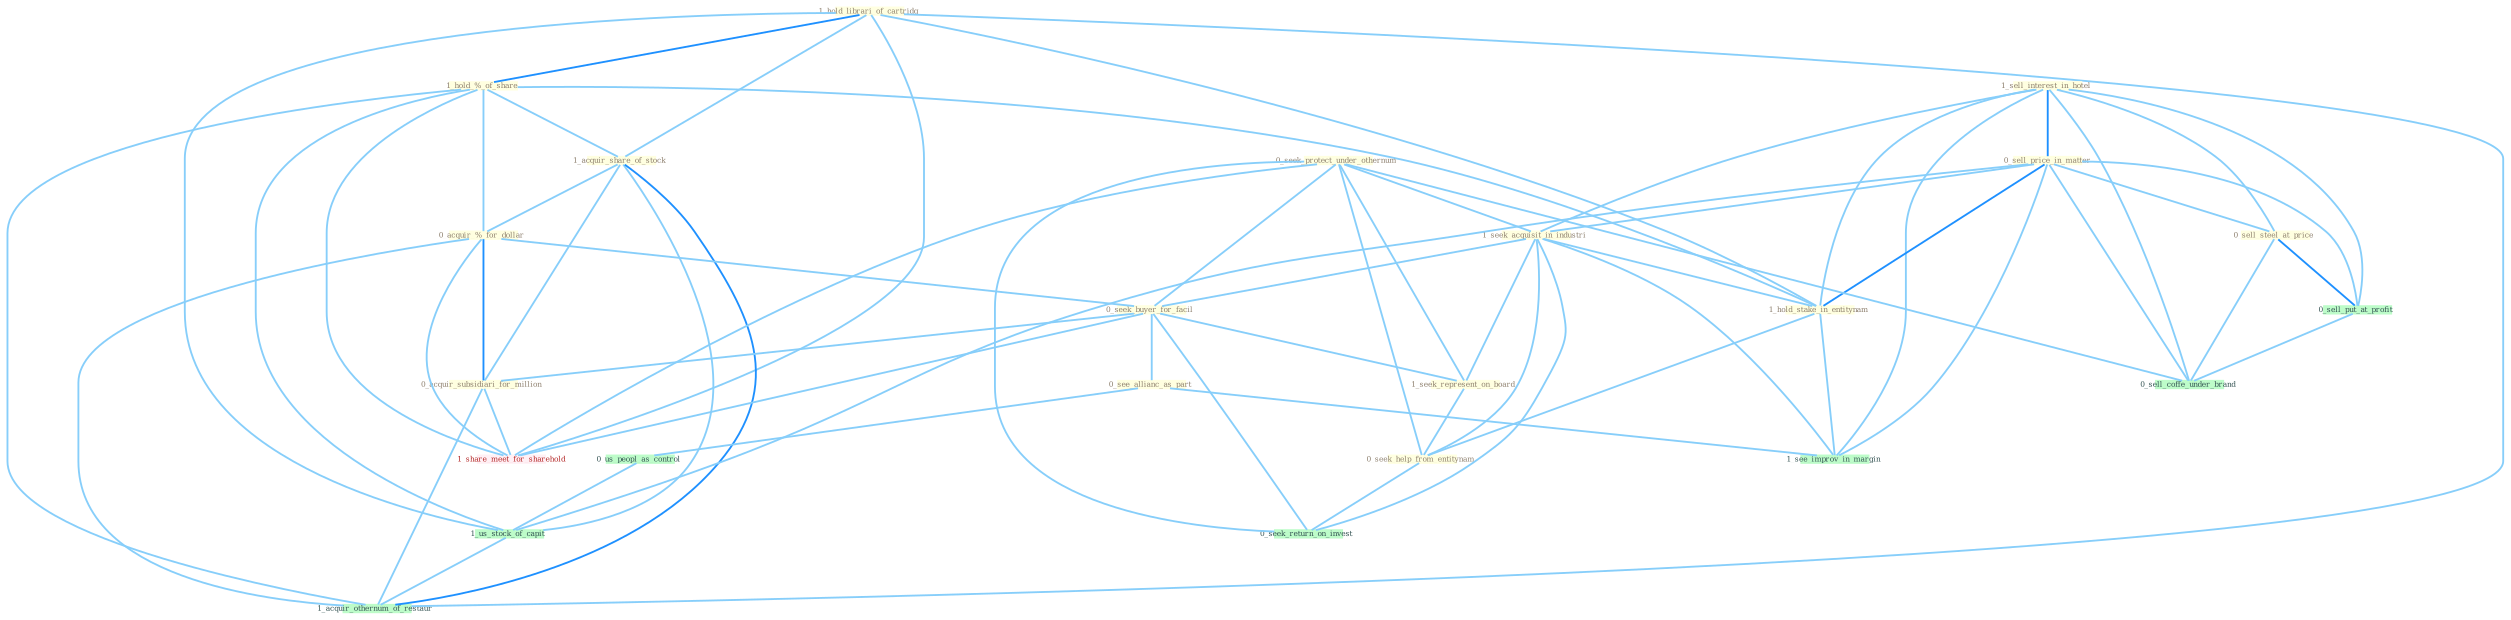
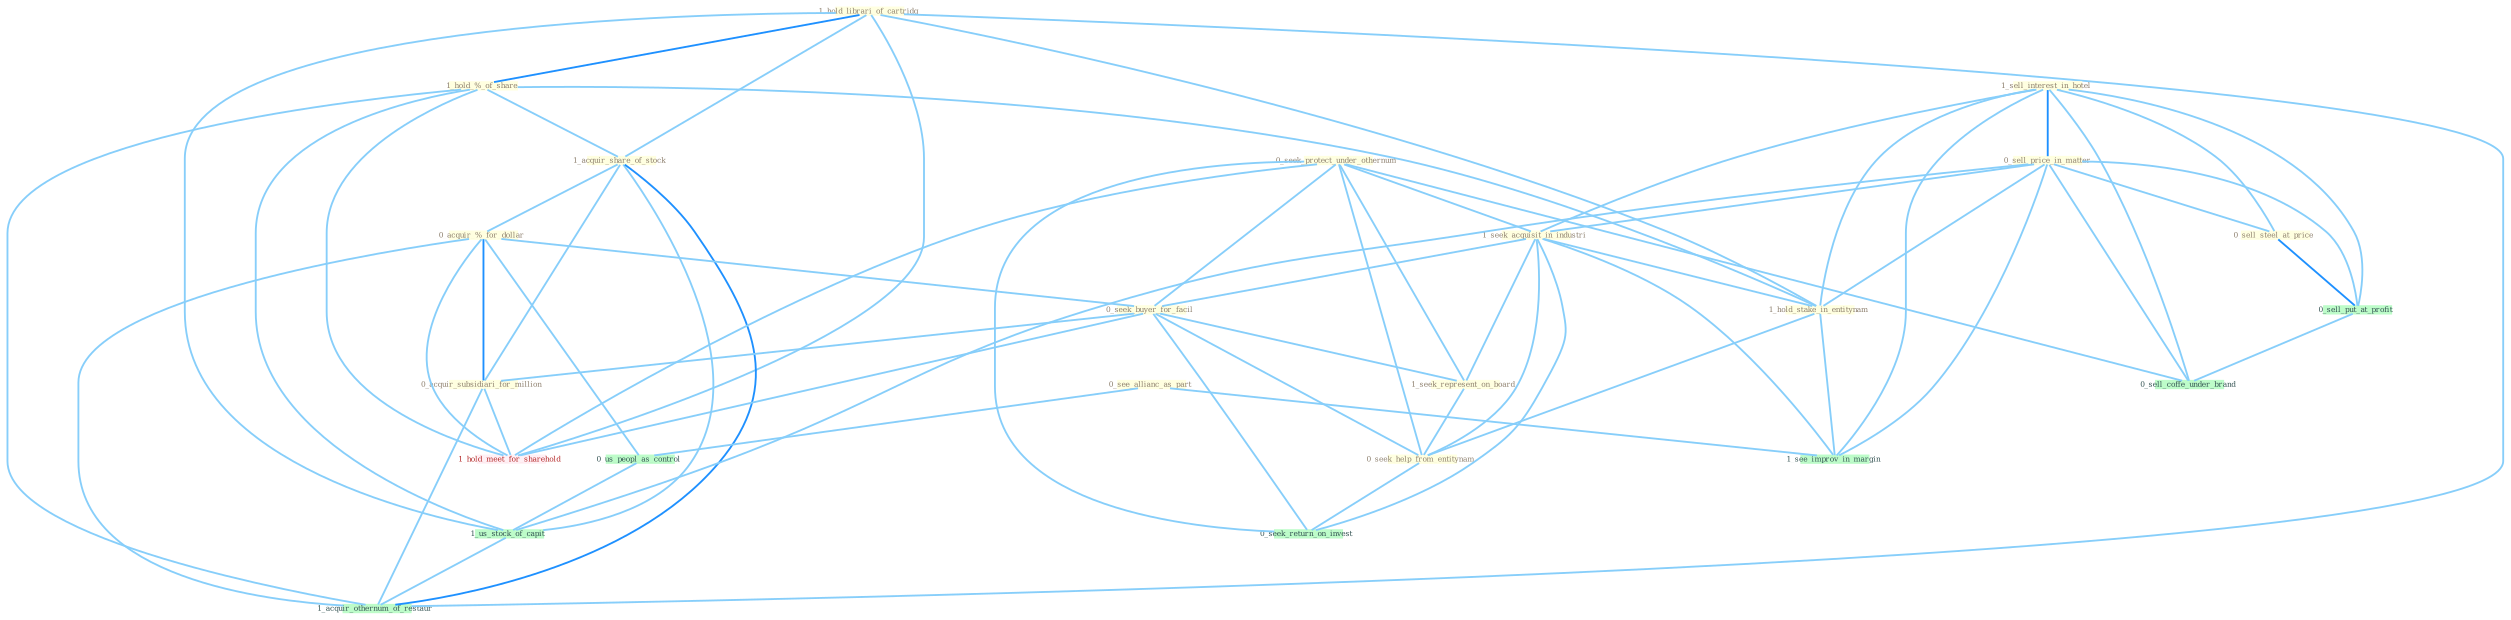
(483, 160) -> (562, 347)
(1934, 235) -> (1934, 235)
(2233, 310) -> none
(1152, 347) -> (1287, 384)
(511, 459) -> (511, 459)
